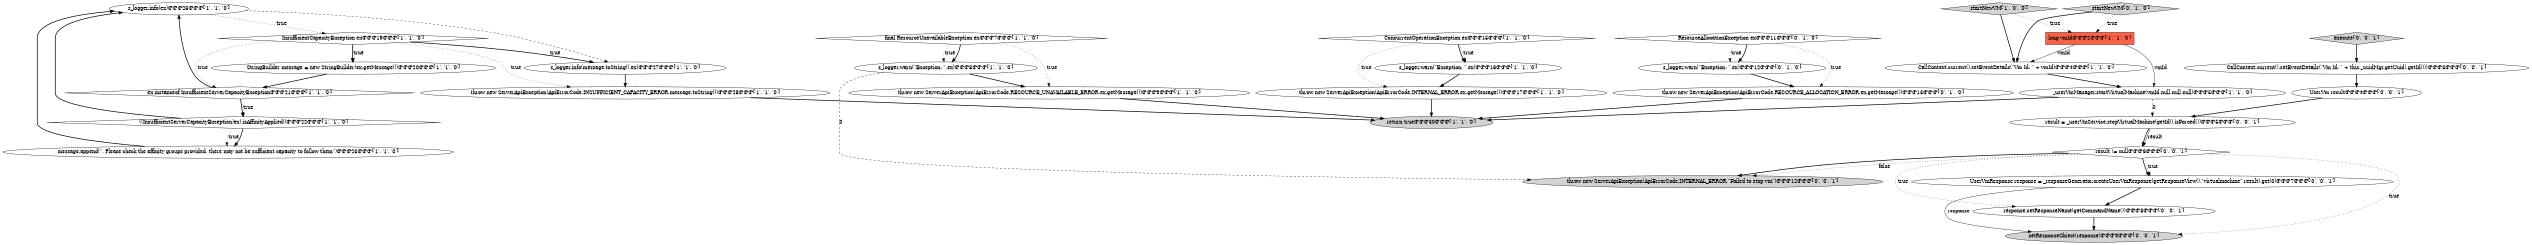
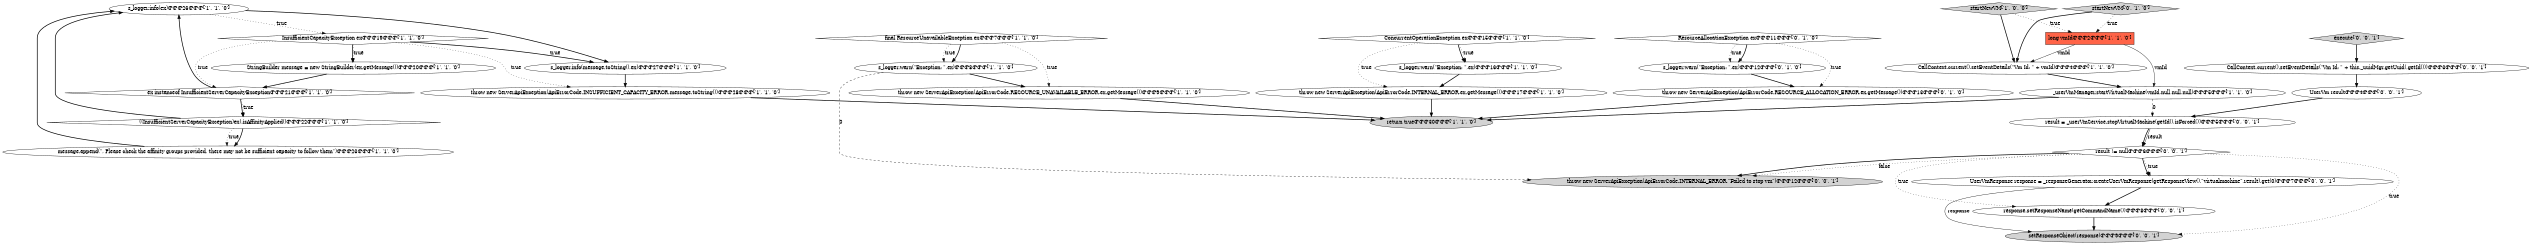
(427, 23) -> (427, 23)
